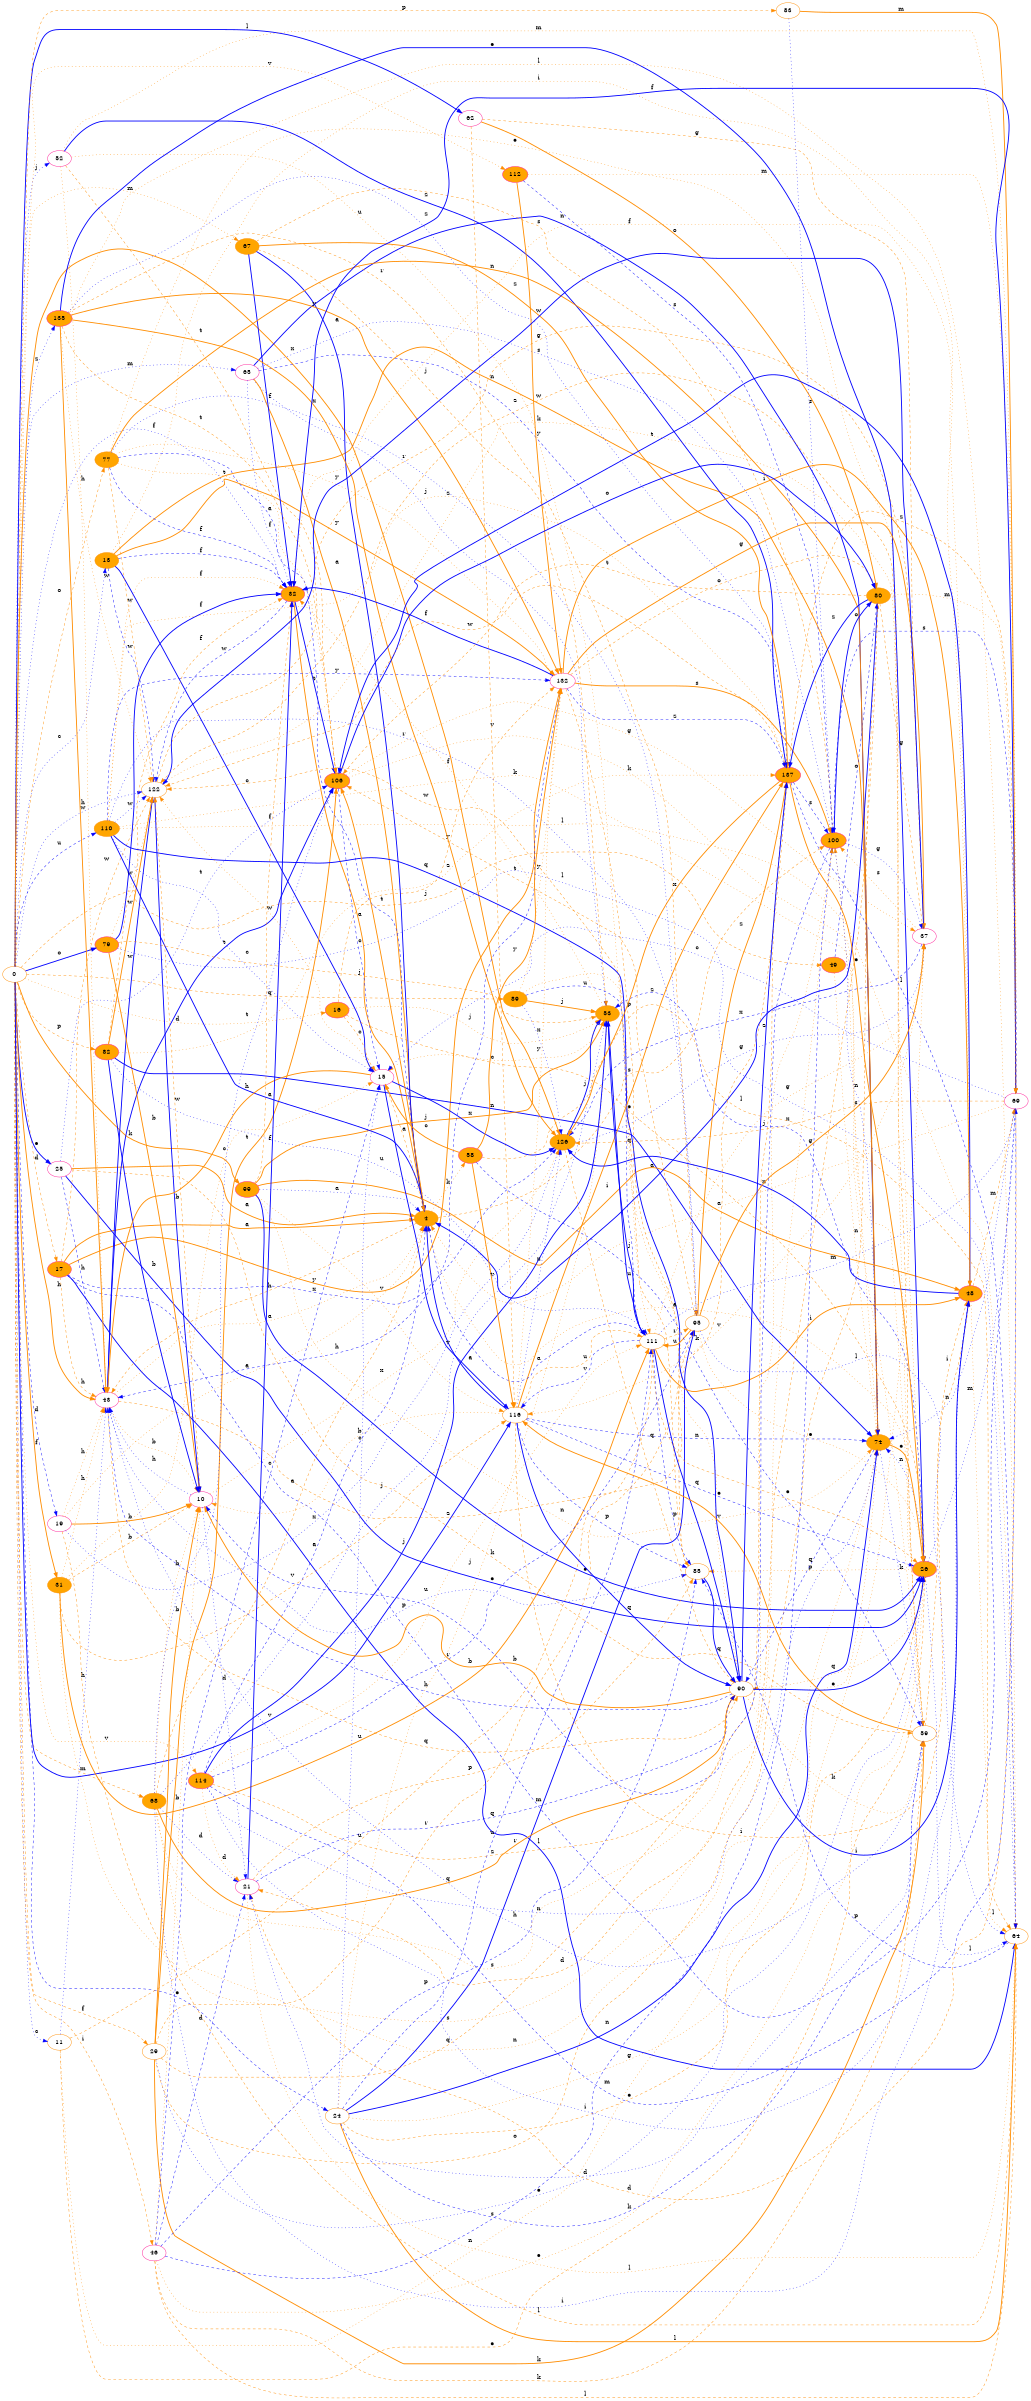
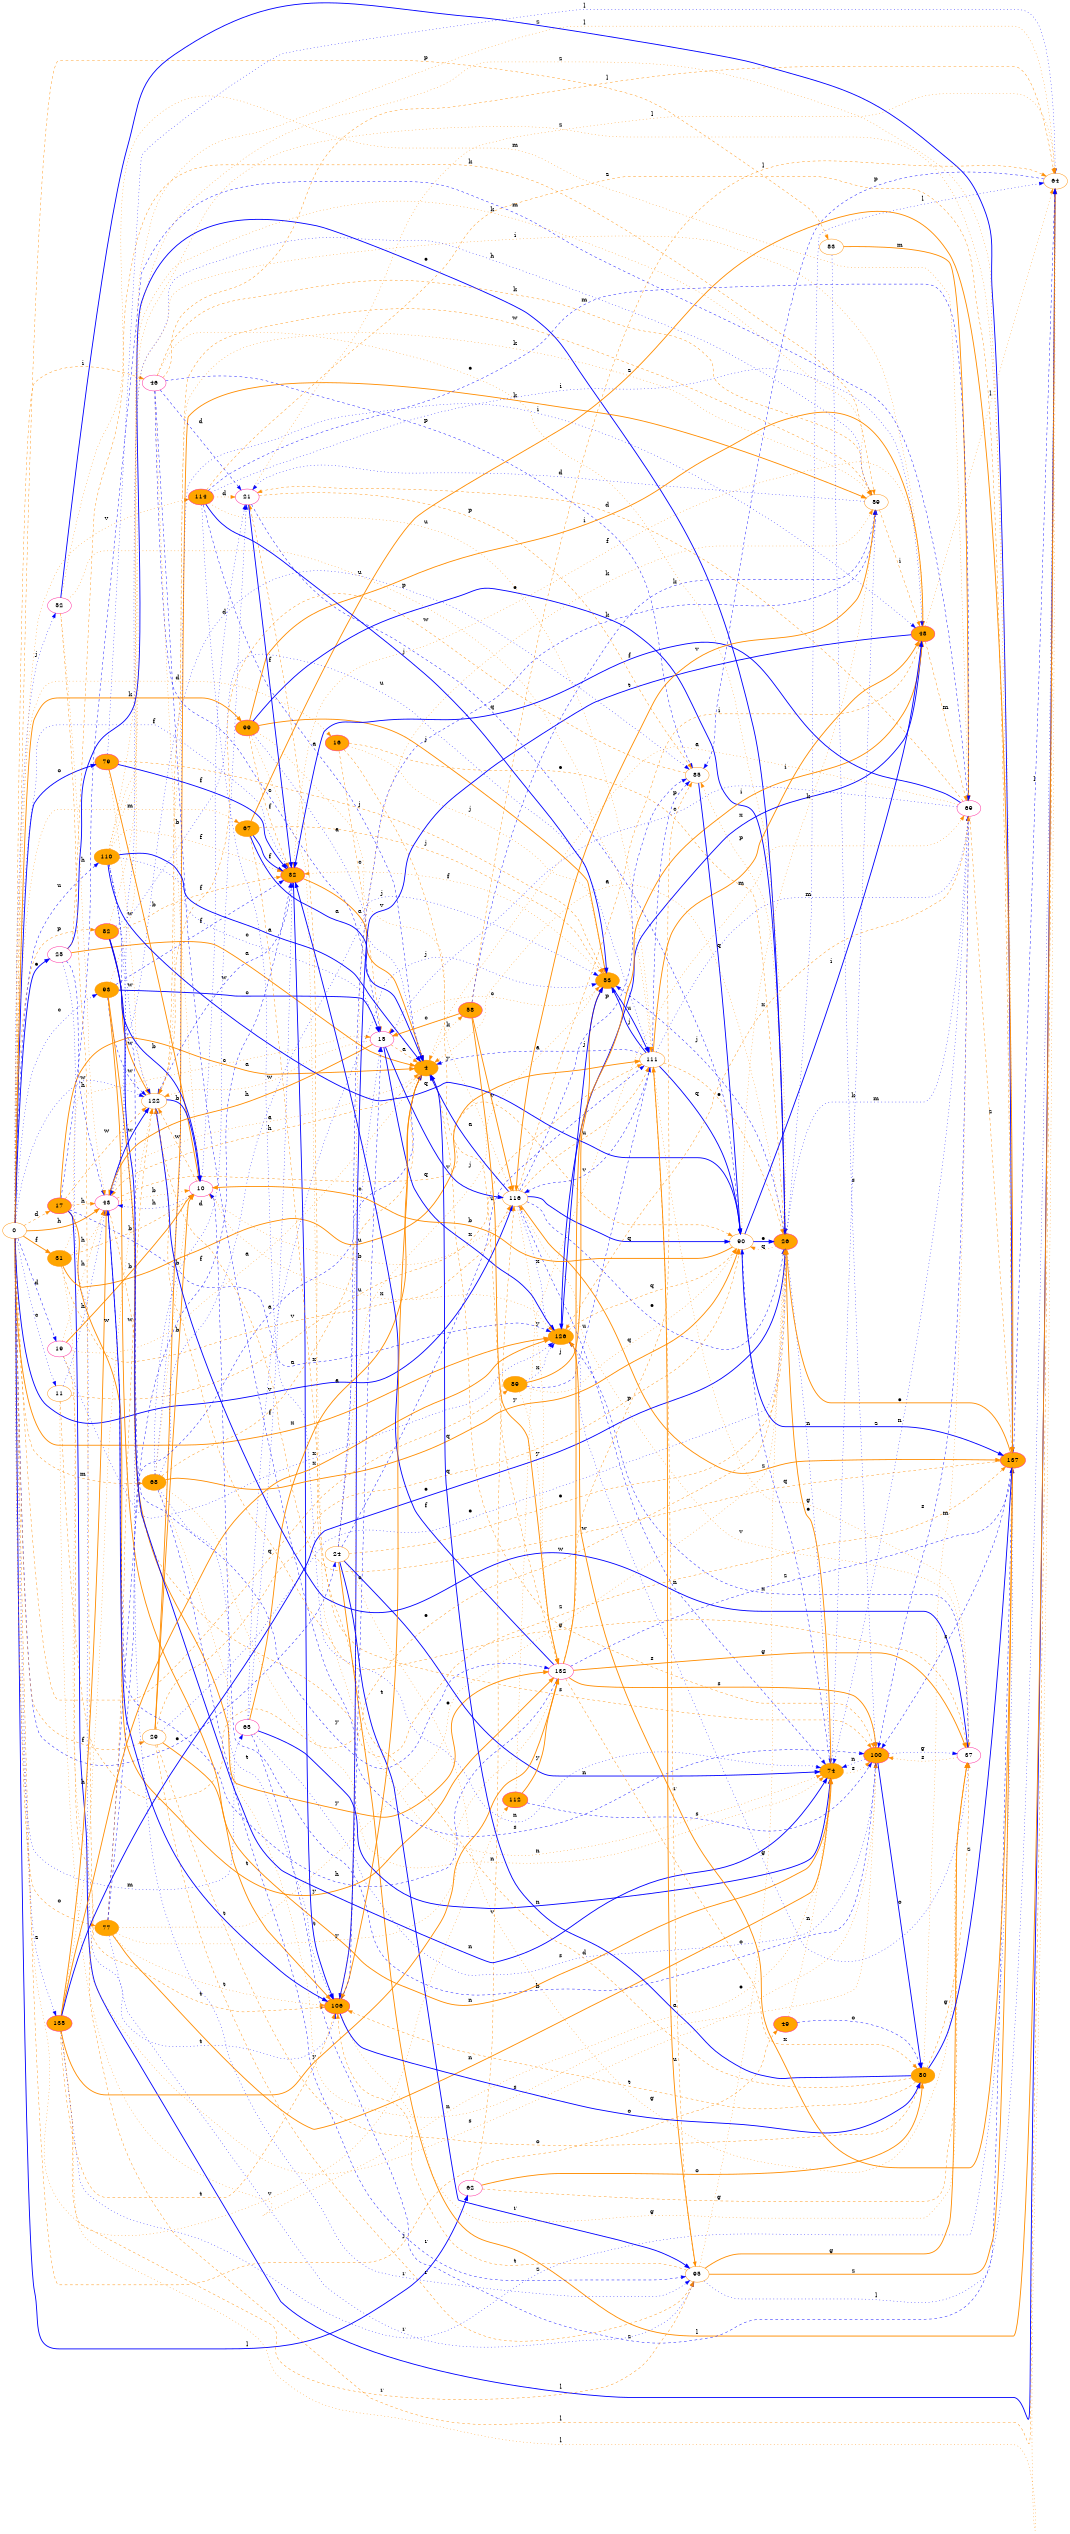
(107, 560) -> (107, 990)
(490, 1601) -> (307, 2037)
(373, 1675) -> none
